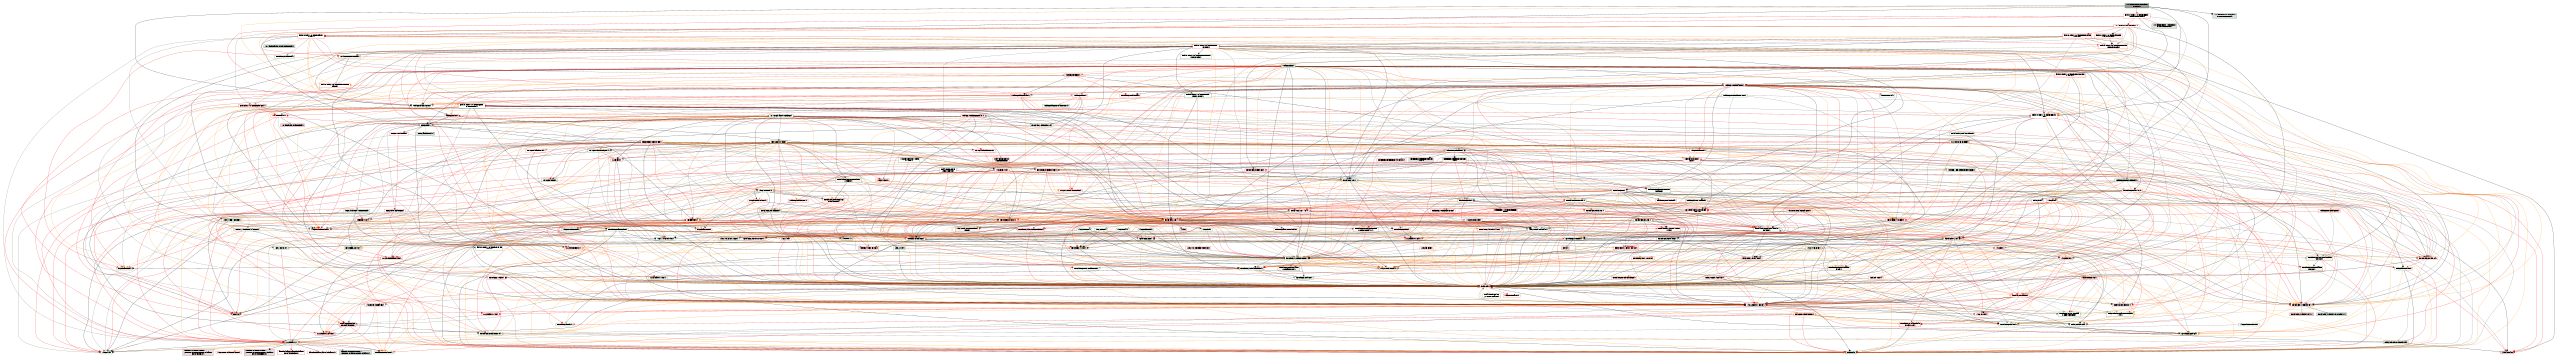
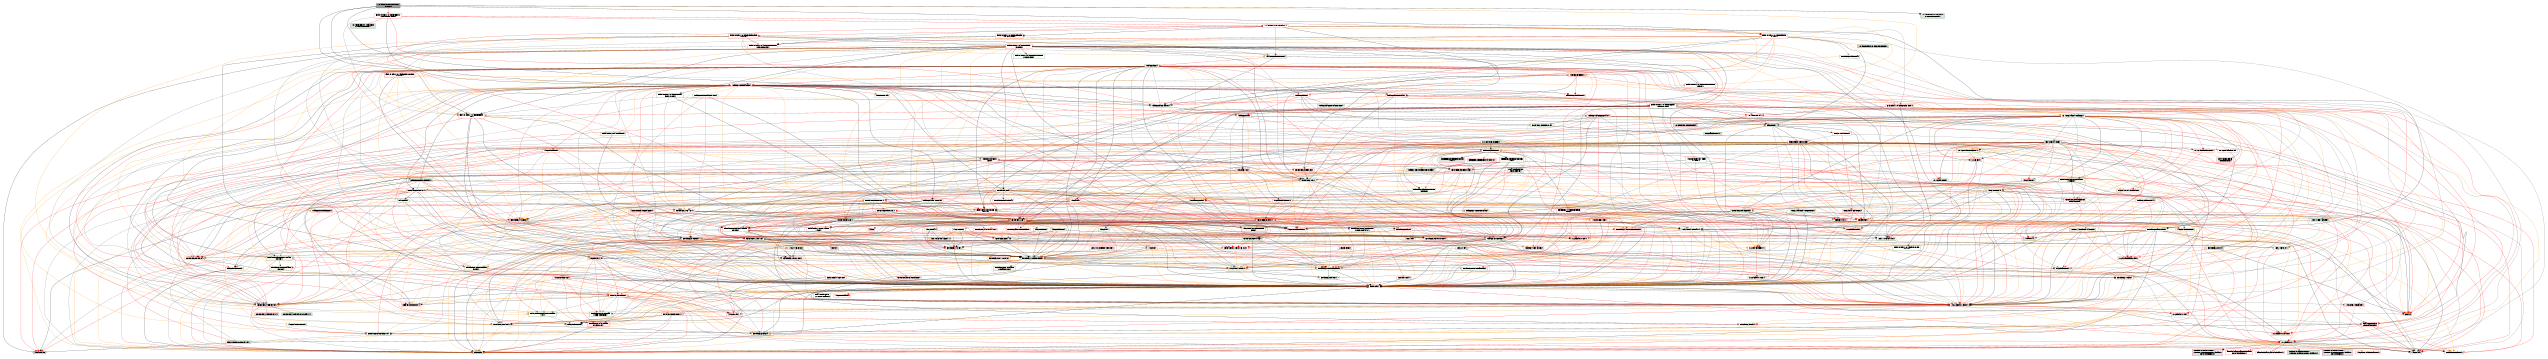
none -> (1451, 70)
